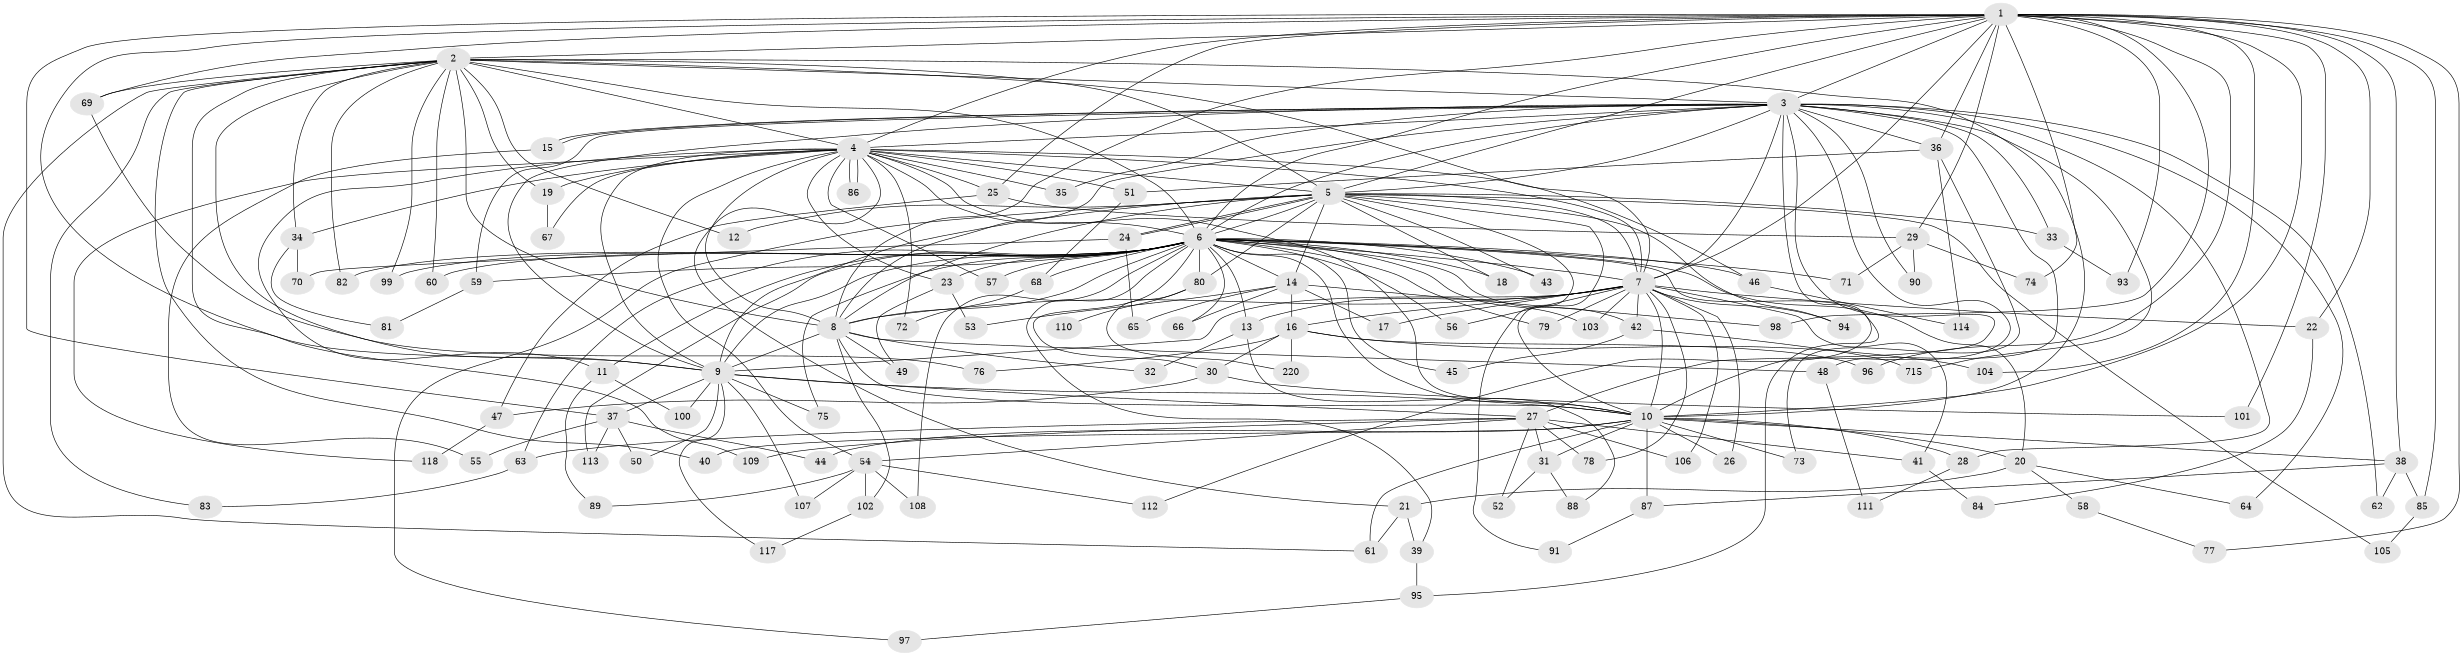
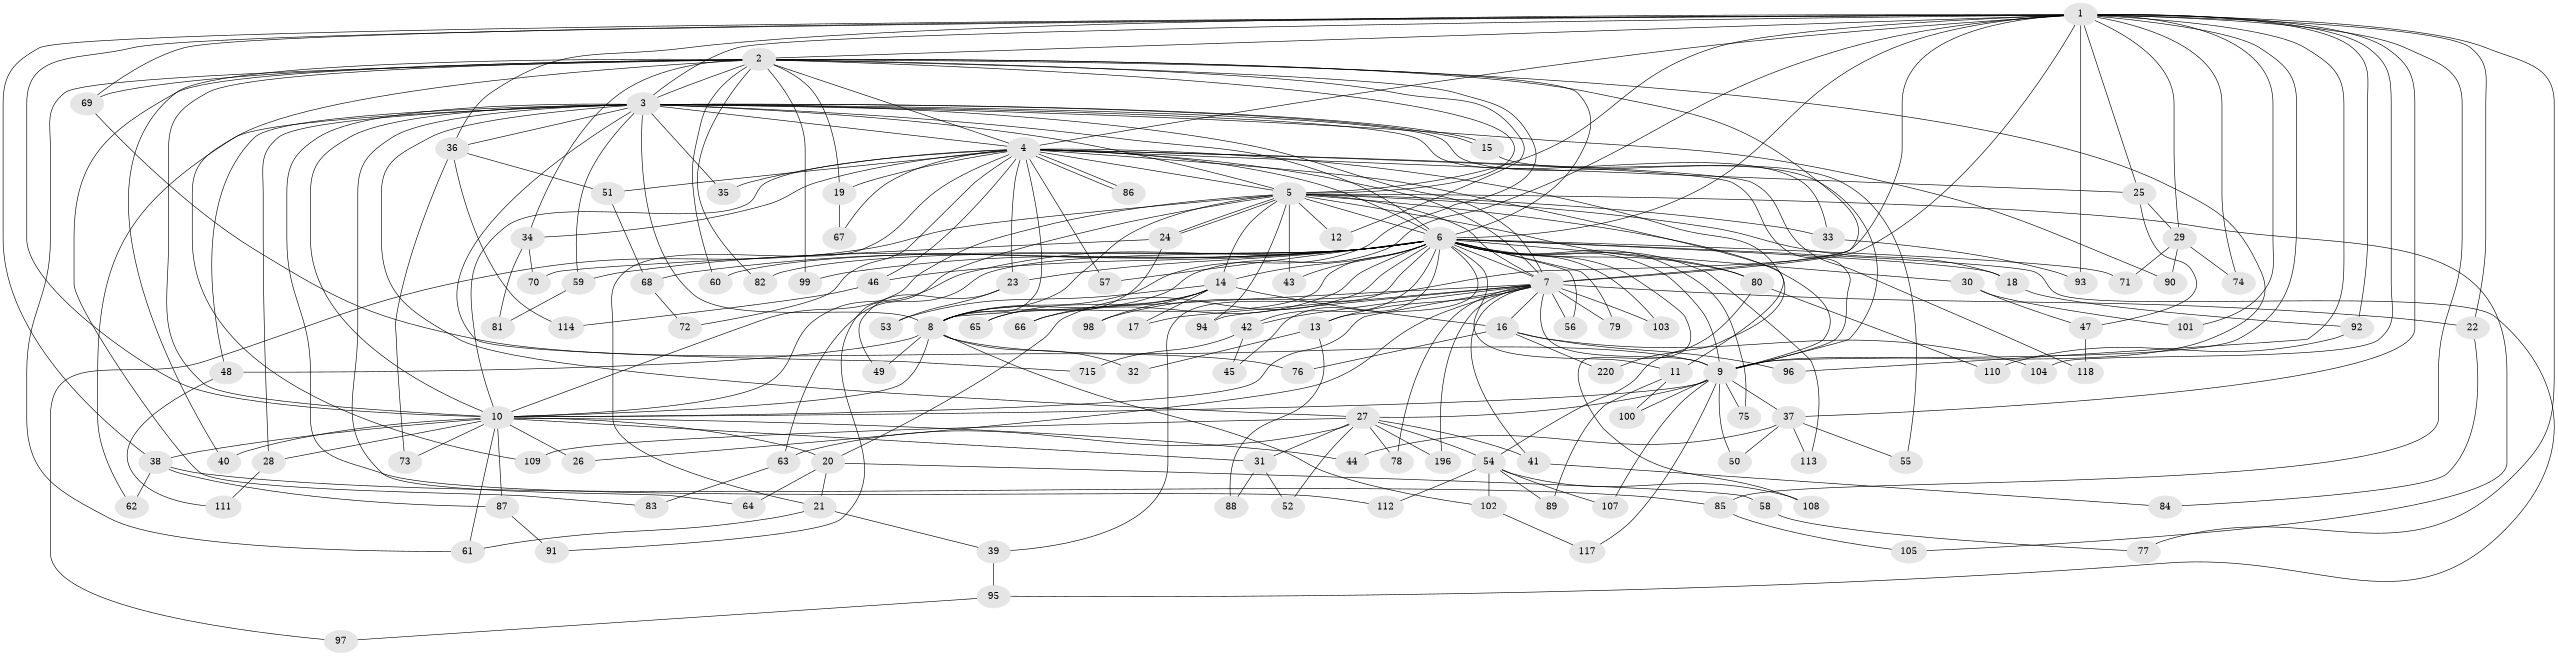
none -> (2357, 328)
(1253, 350) -> none
(1683, 462) -> (1443, 462)
